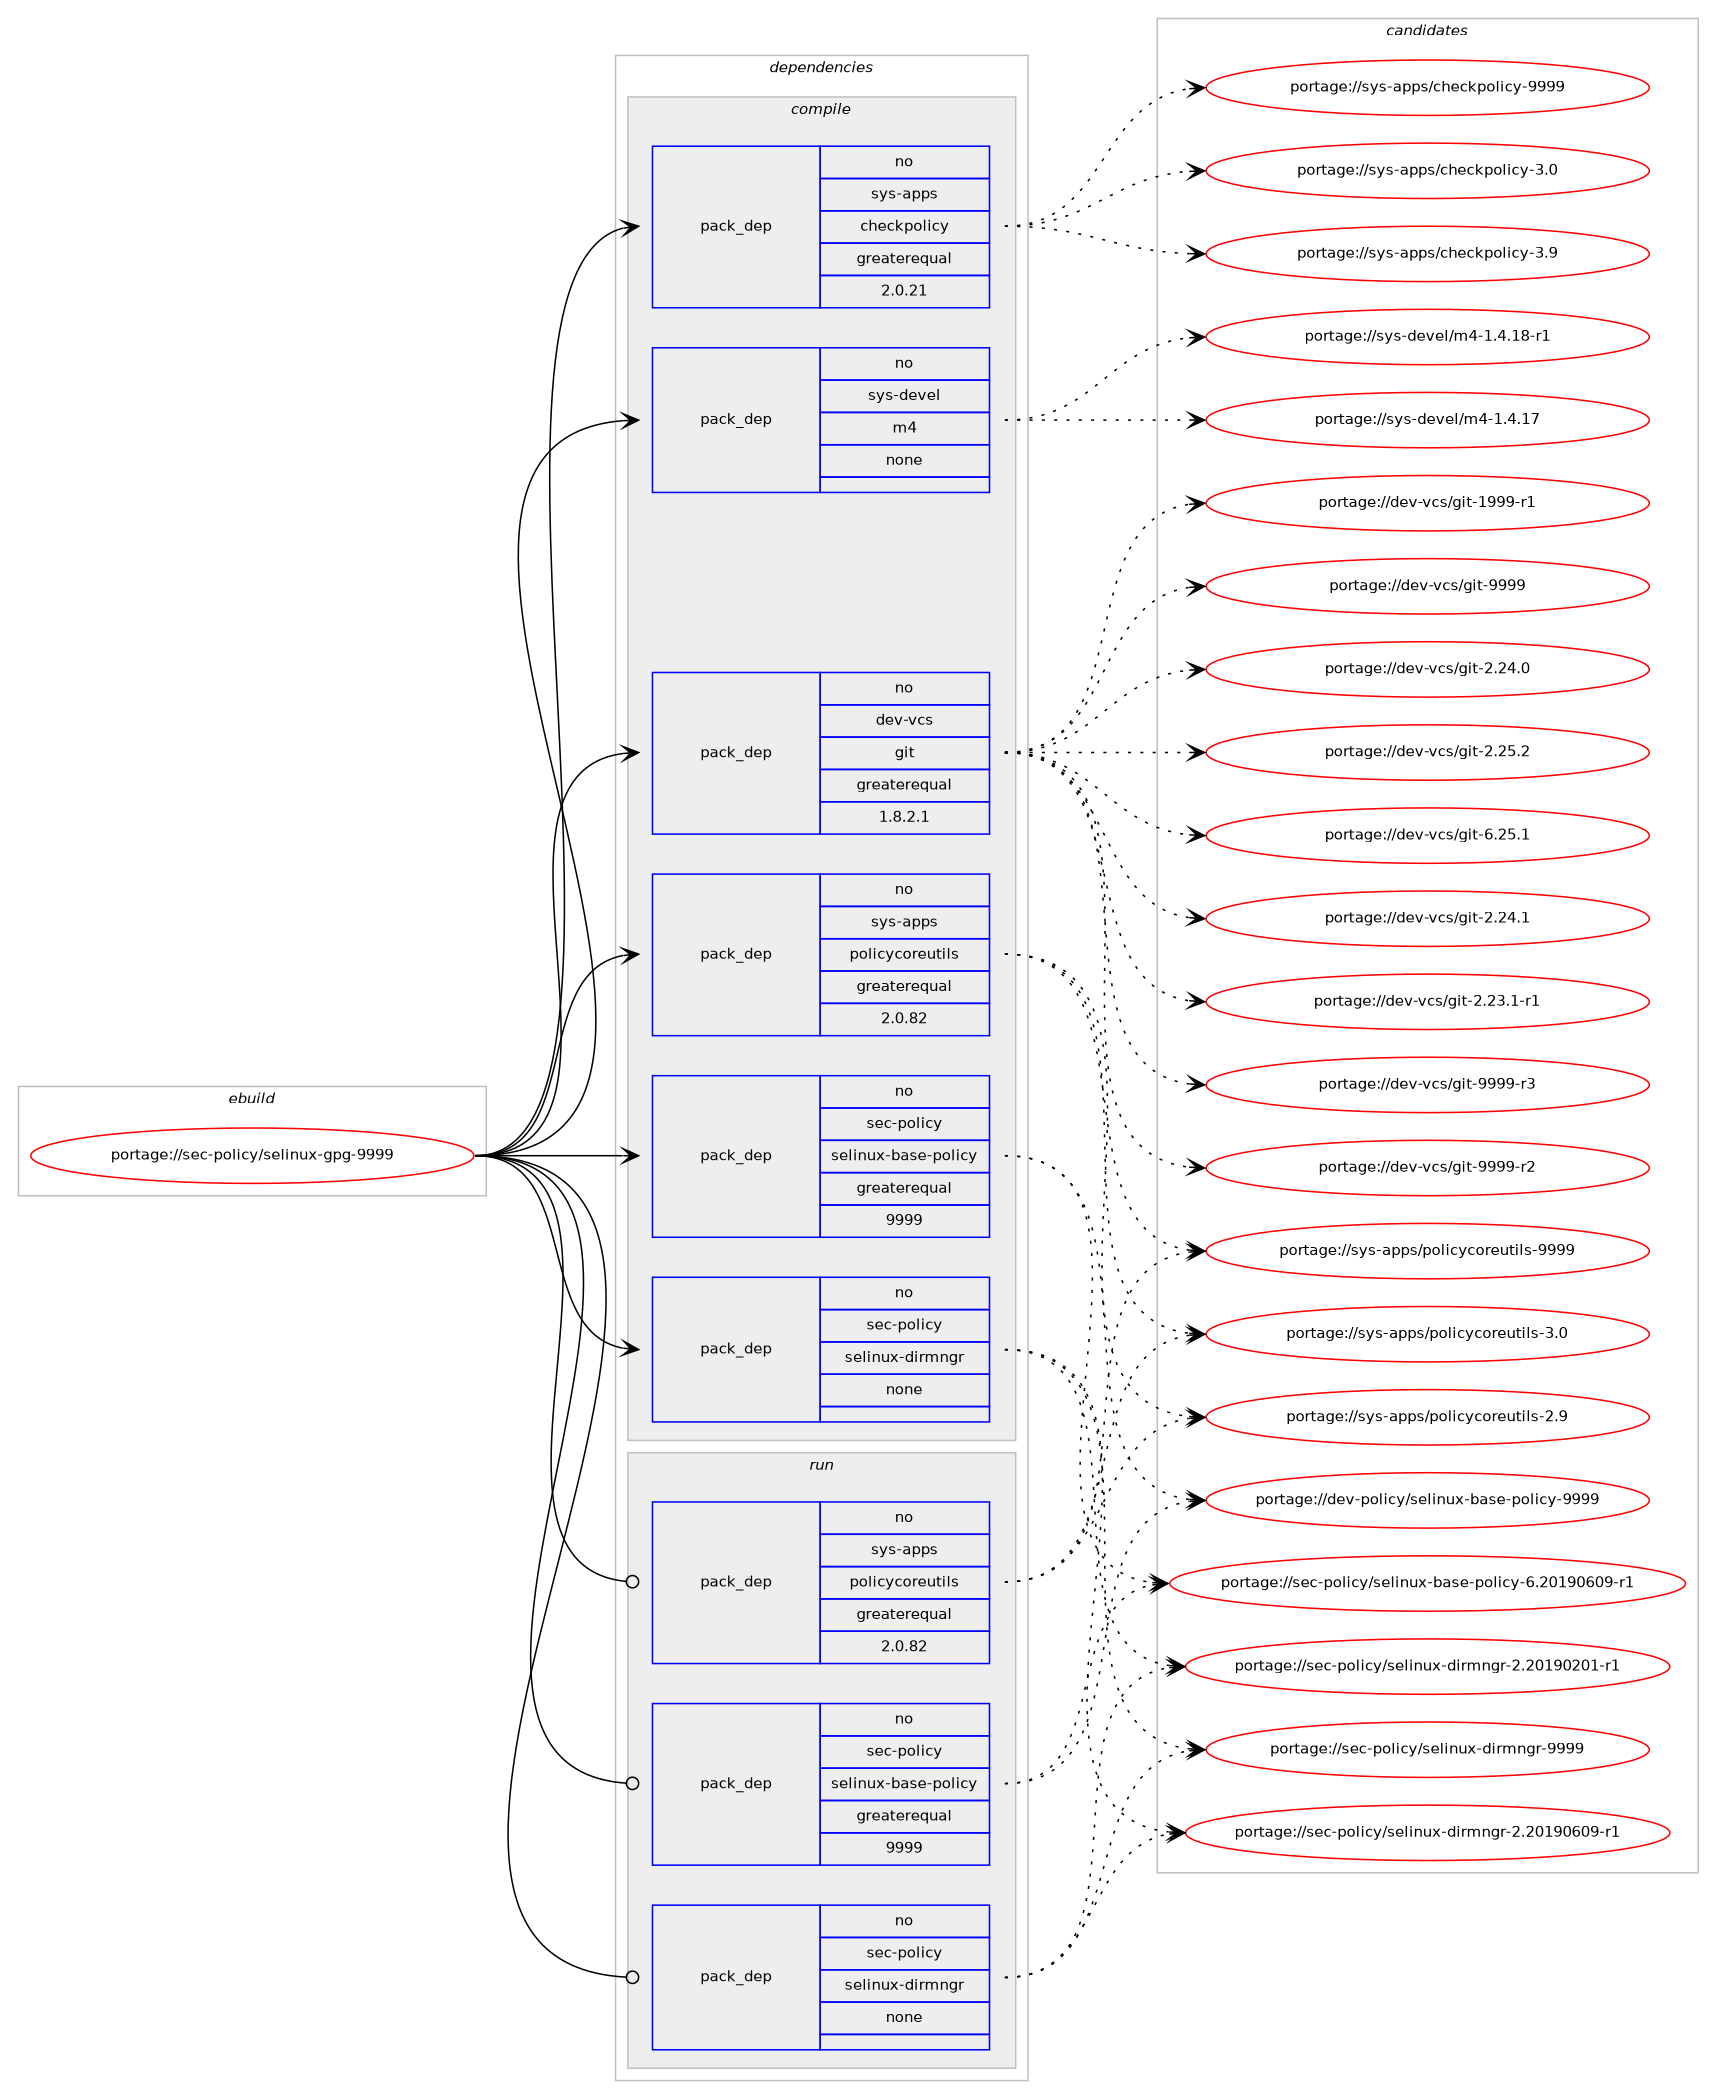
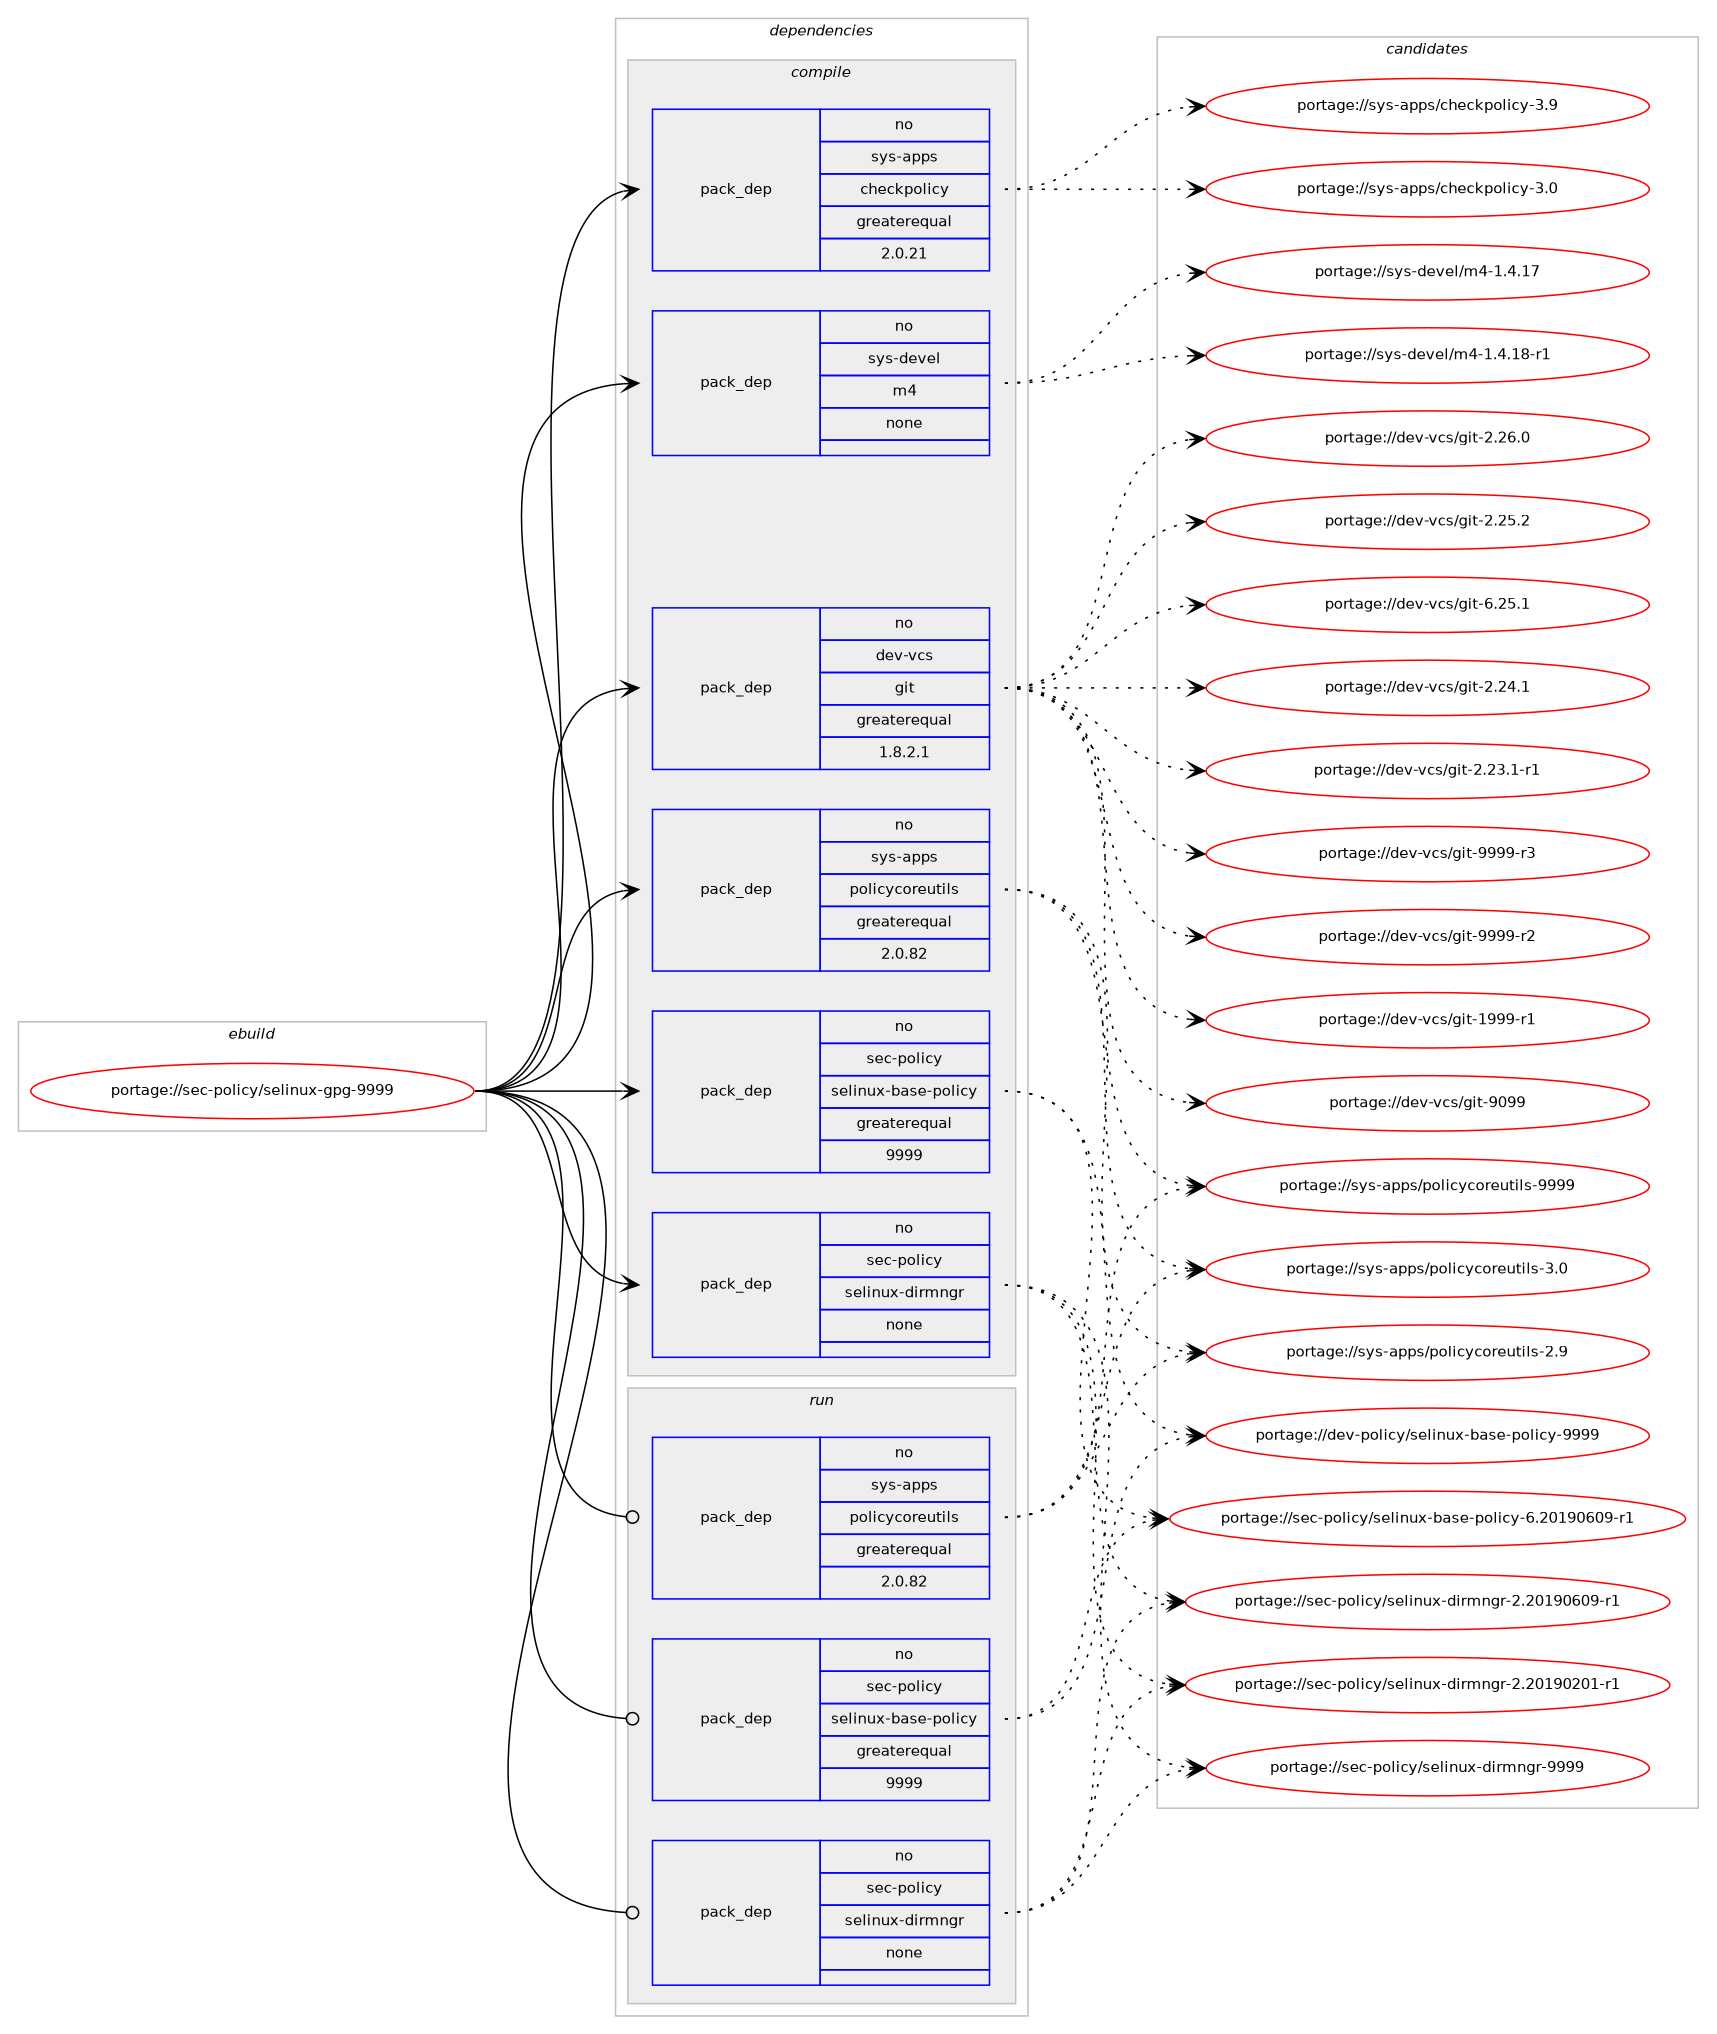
(1428, 88) -> none
(1428, 586) -> (1428, 1103)
(1428, 669) -> (1428, 439)
